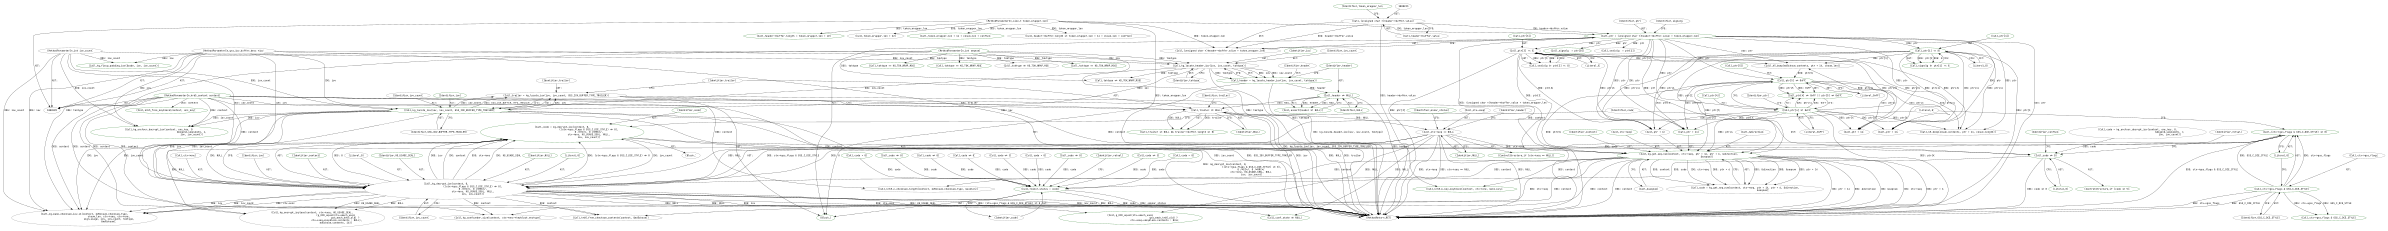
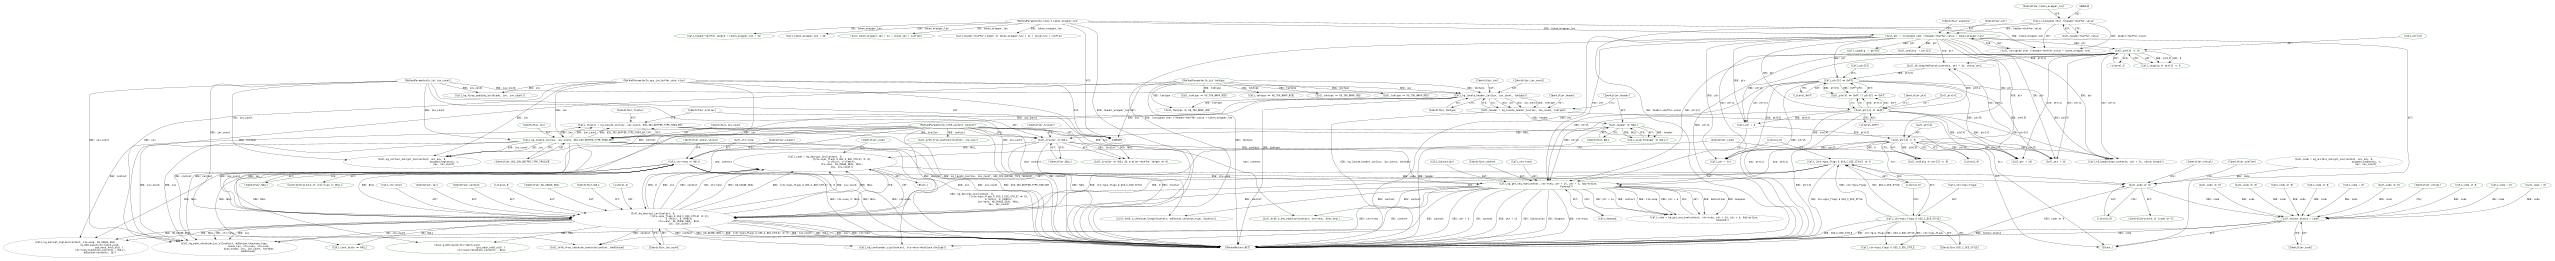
(959, 51) -> (1204, 81)
(1171, 95) -> (1113, 110)
(1732, 98) -> (1857, 87)
(1568, 110) -> (1825, 131)
none -> (865, 120)
